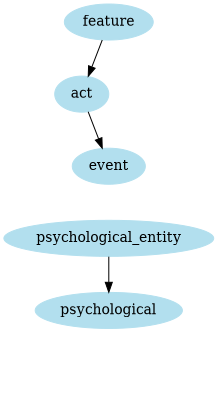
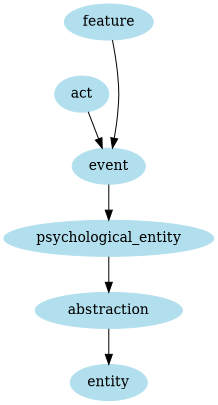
(97, 53) -> (119, 89)
none -> (109, 197)
(109, 310) -> (109, 310)
none -> (109, 383)
